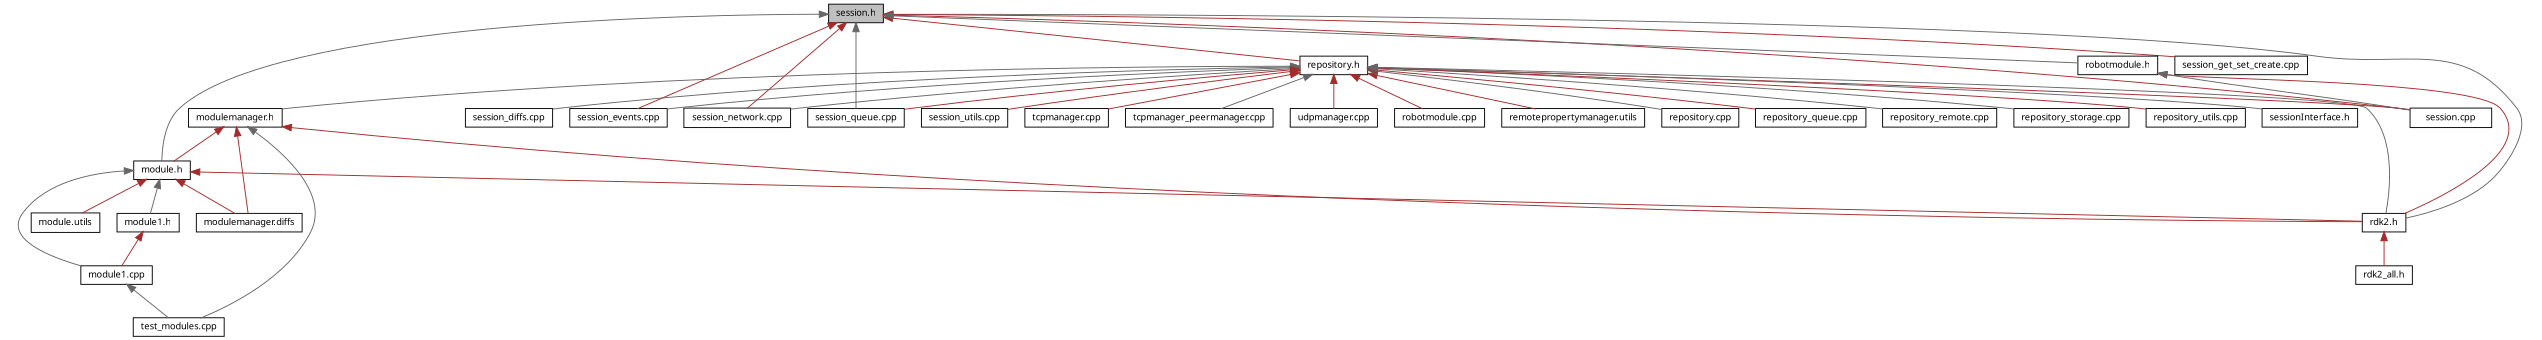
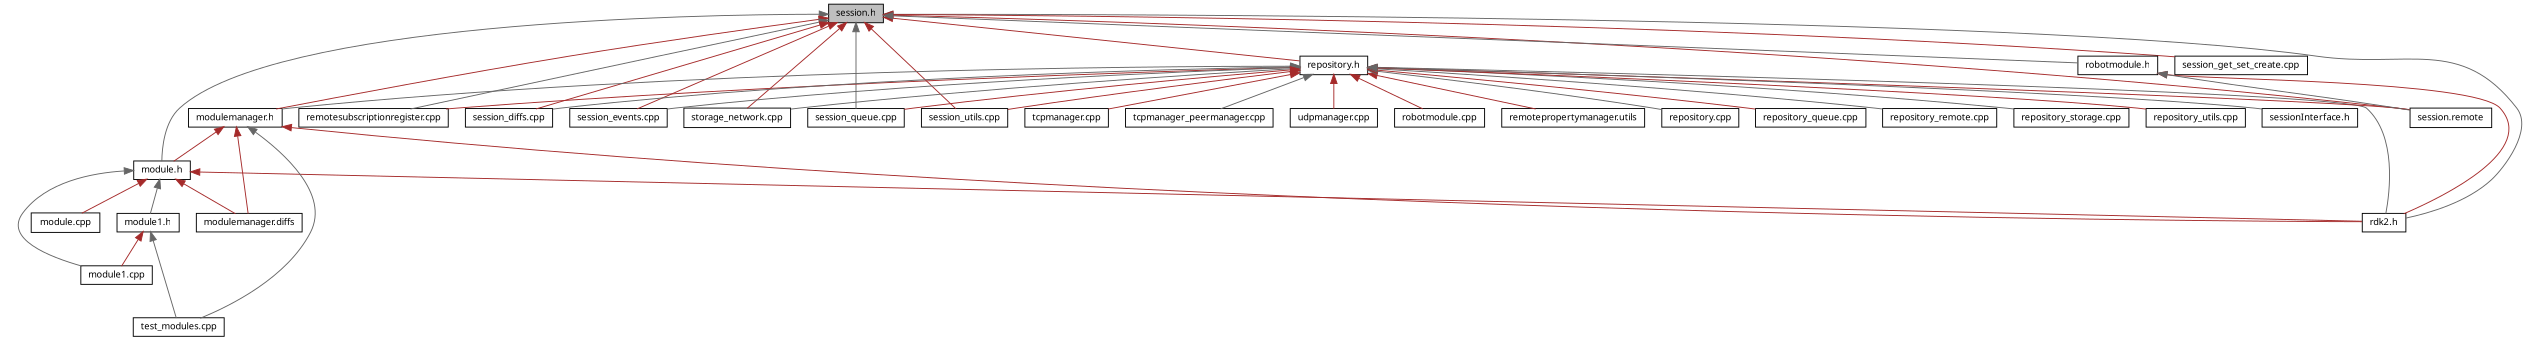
none -> (547, 60)
none -> (909, 65)
none -> (678, 67)
none -> (374, 118)
(737, 118) -> (737, 118)
(2451, 118) -> (2451, 118)
(66, 223) -> (66, 223)
(2384, 275) -> none
(151, 304) -> (165, 279)
